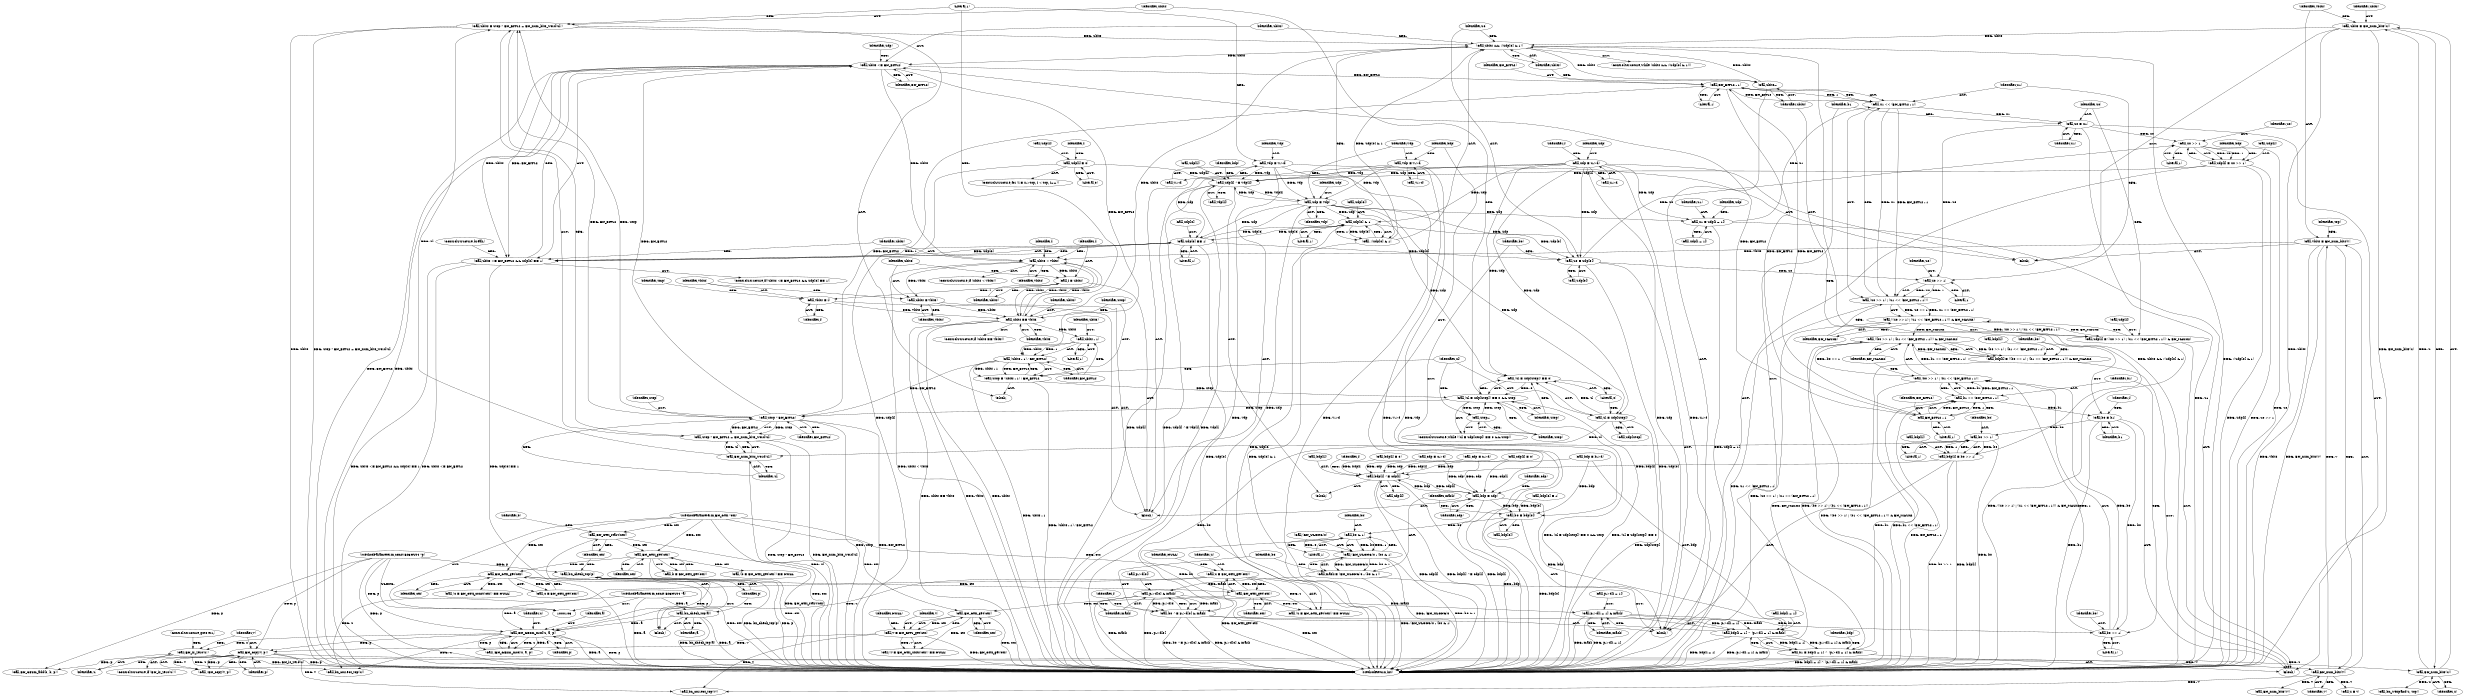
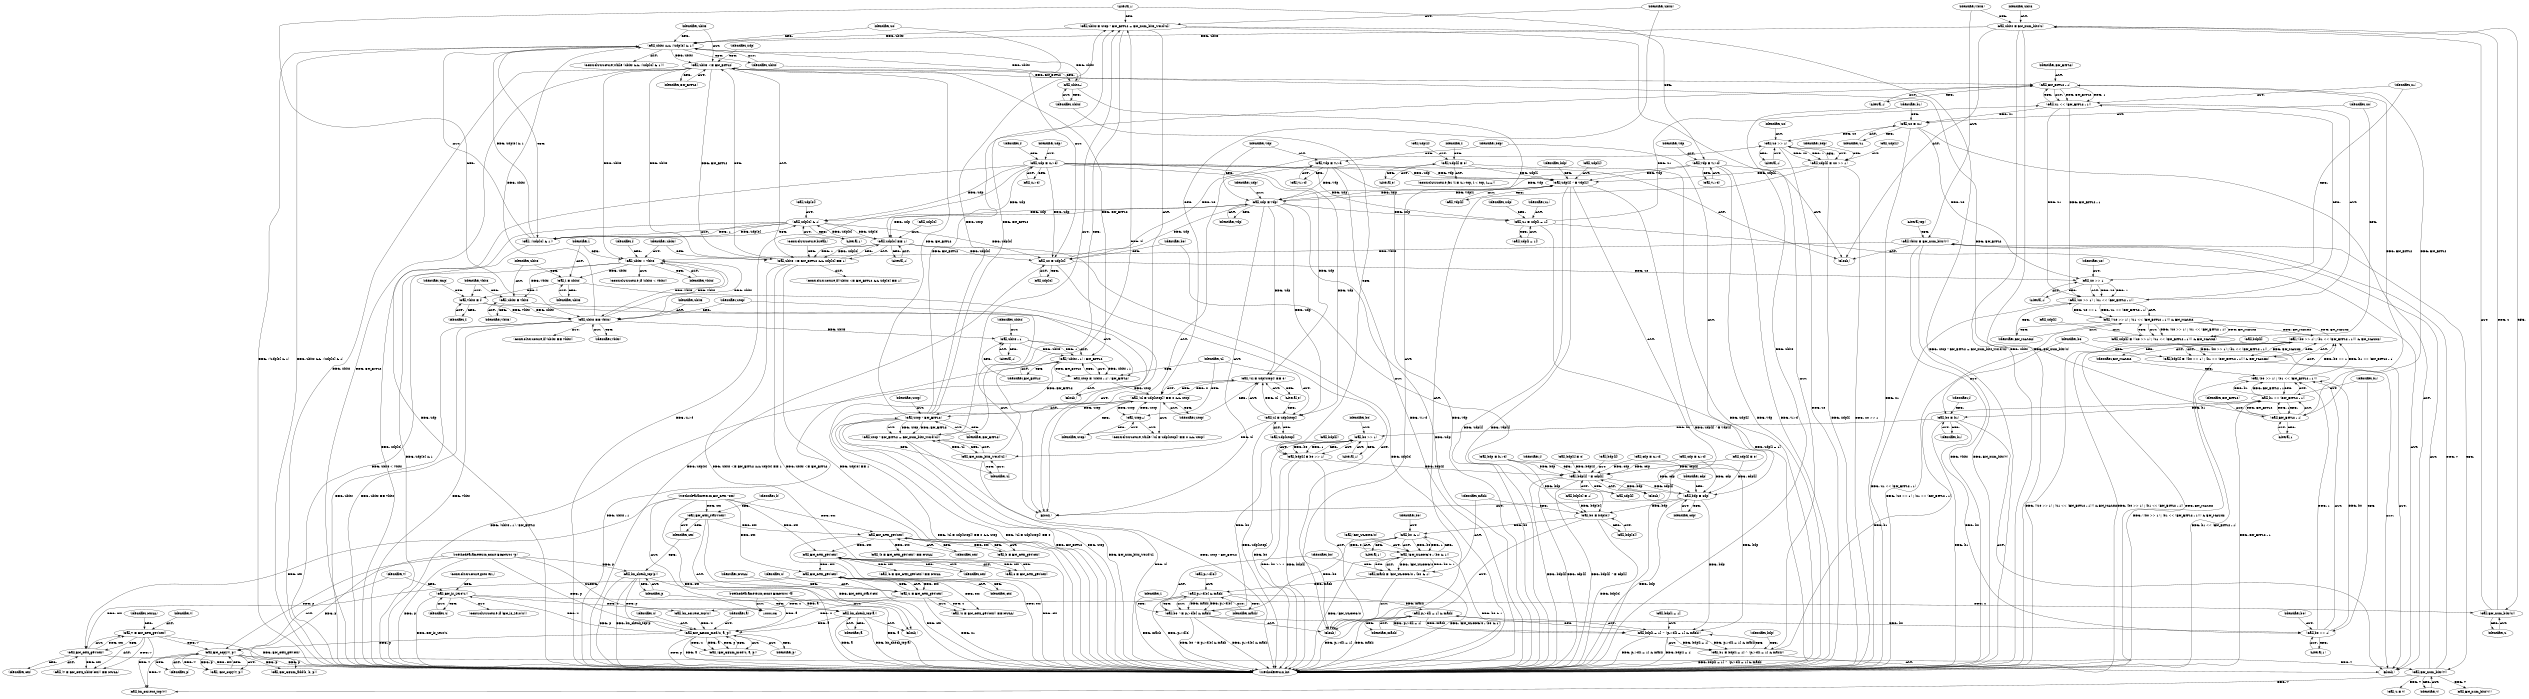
(2329, 222) -> (1916, 222)
none -> (2272, 323)
(1250, 434) -> (1471, 513)
(1690, 545) -> (1750, 545)
(478, 594) -> (911, 574)
(1609, 594) -> none
(1240, 623) -> (968, 633)
(906, 633) -> (145, 633)
(428, 652) -> (700, 622)
(2399, 692) -> none
